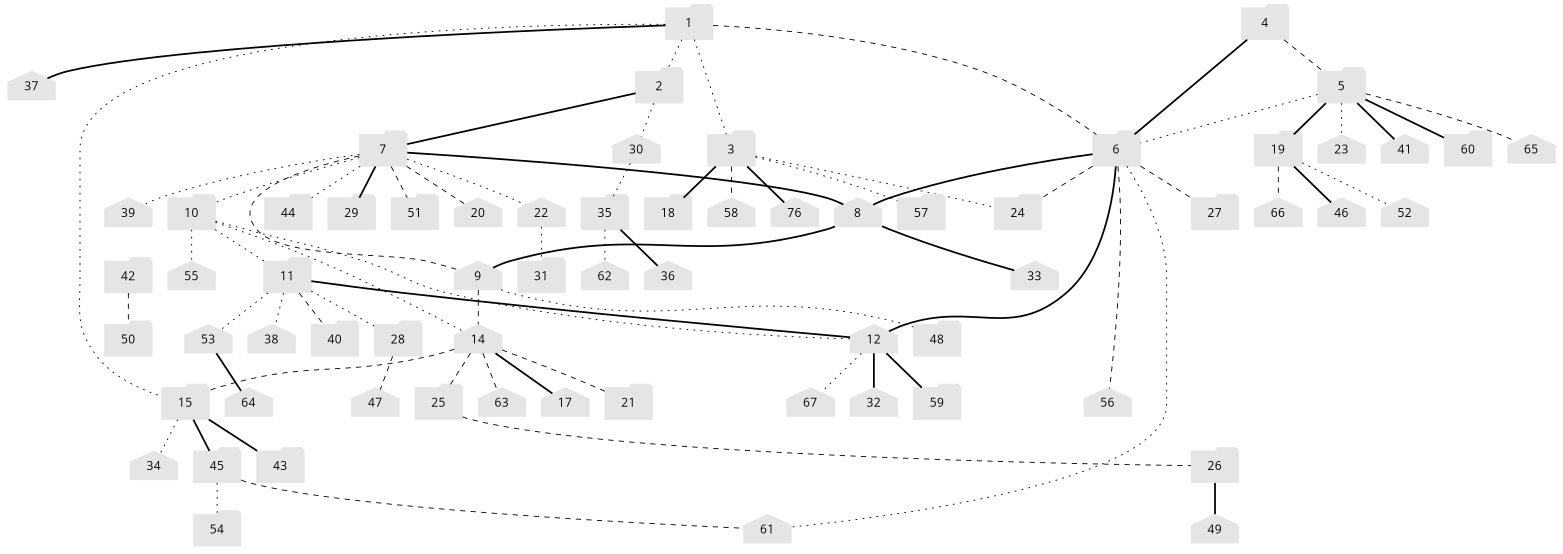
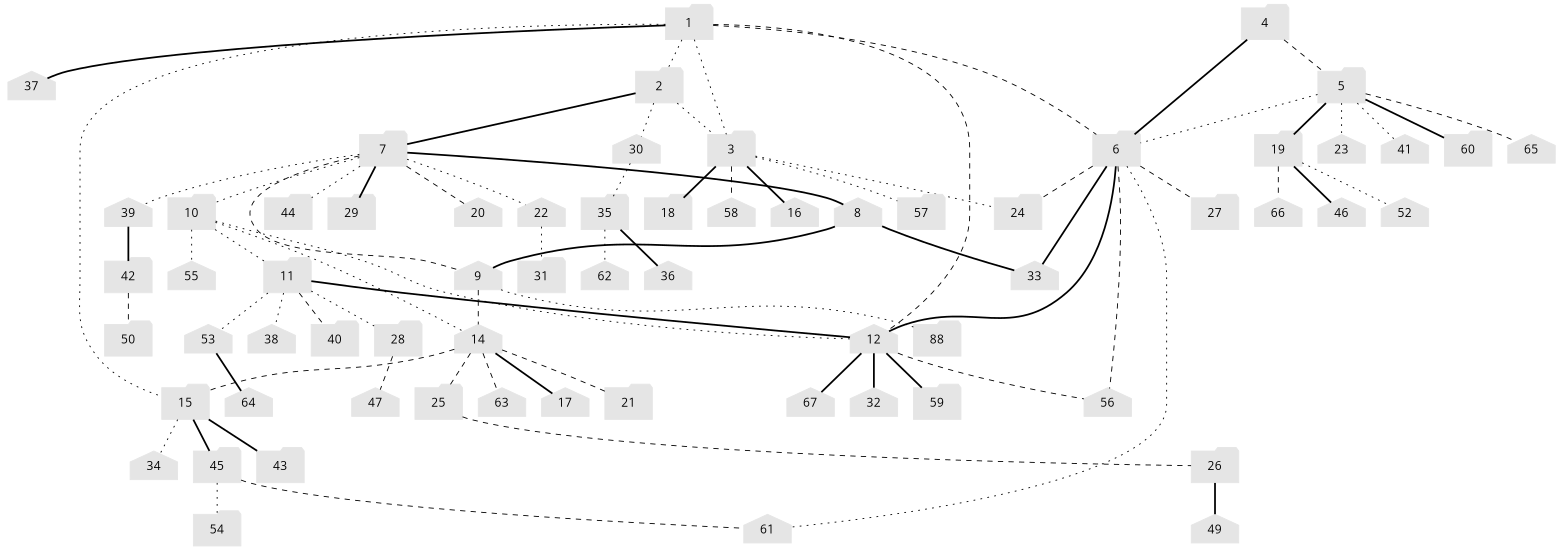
none -> (954, 103)
none -> (696, 119)
(1376, 121) -> (1376, 121)
(981, 174) -> (1075, 215)
(415, 214) -> none
(795, 214) -> (795, 214)
none -> (128, 244)
(937, 340) -> (937, 340)
(841, 373) -> (841, 373)
none -> (990, 380)
